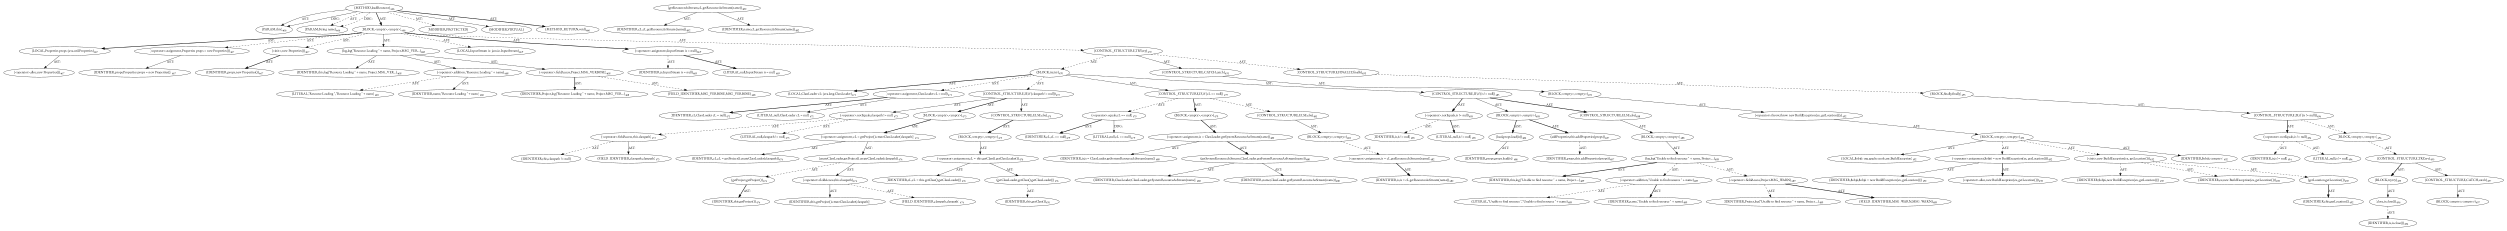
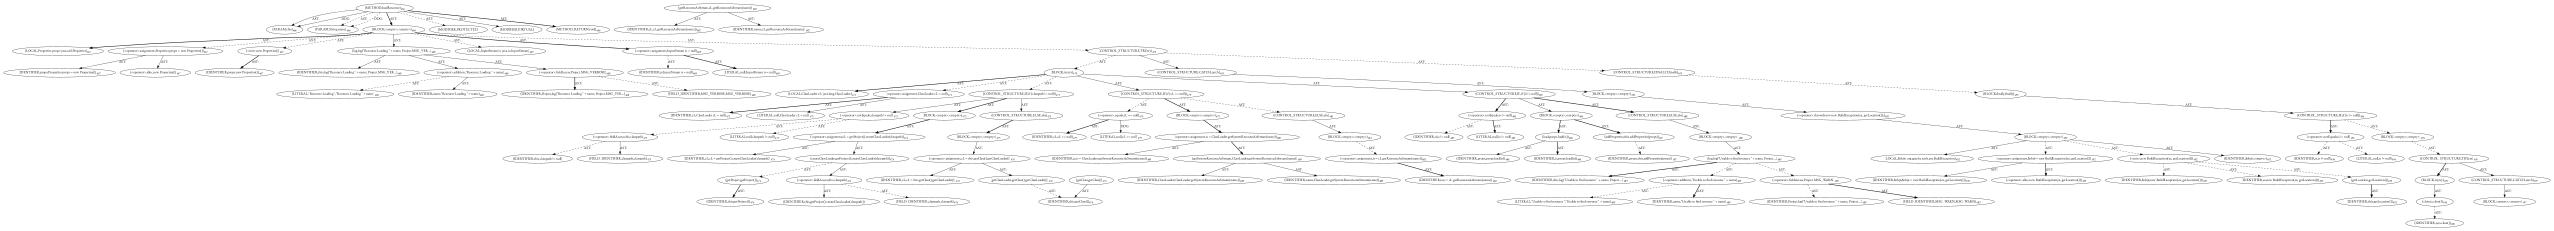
(53, 61) -> (161, 61)
none -> (1558, 159)
none -> (1091, 180)
